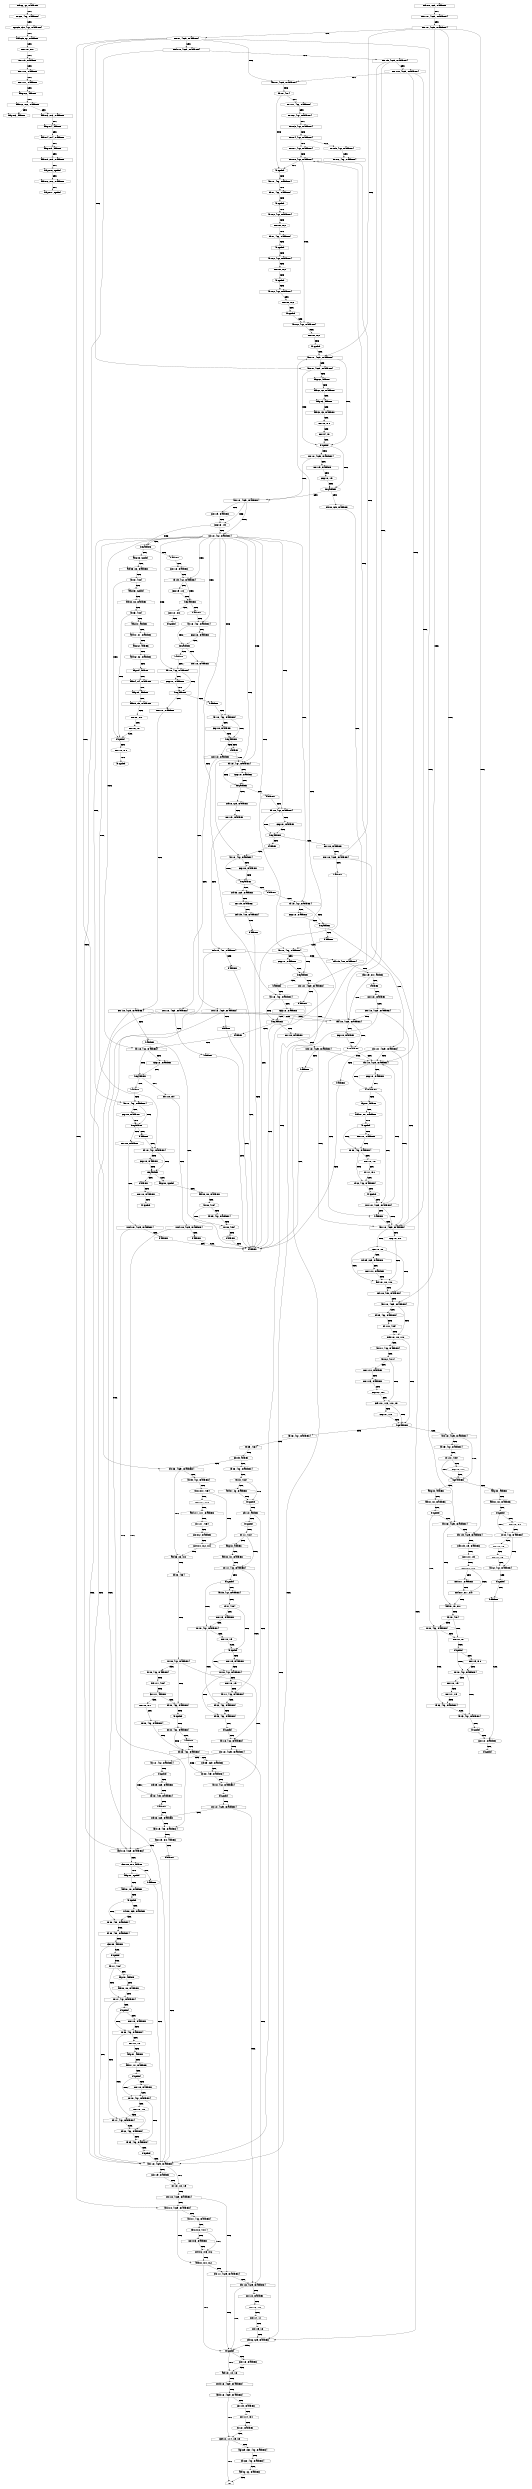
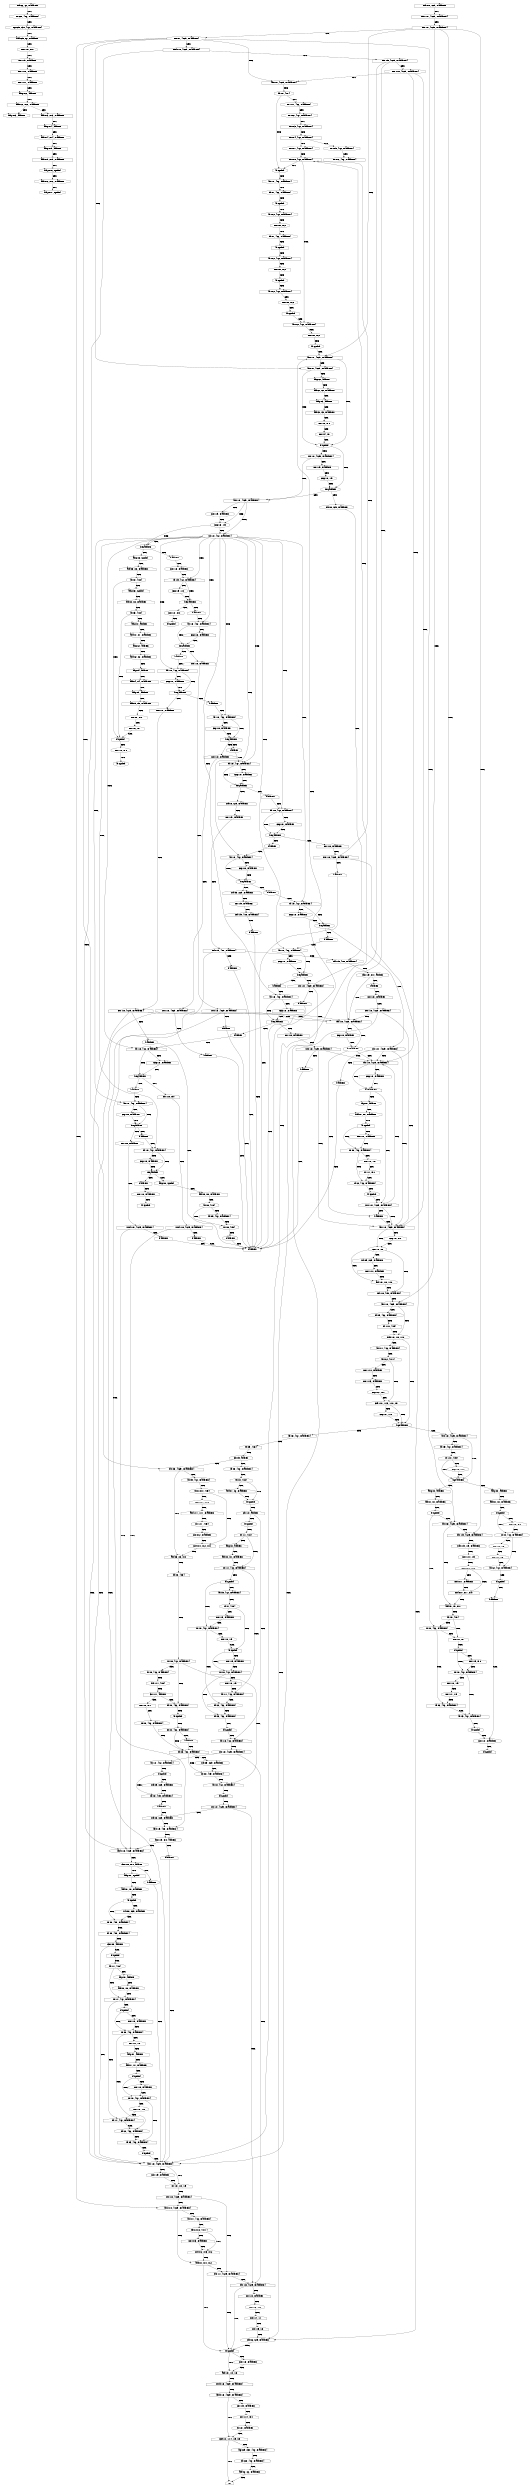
(396, 1261) -> (387, 1243)
